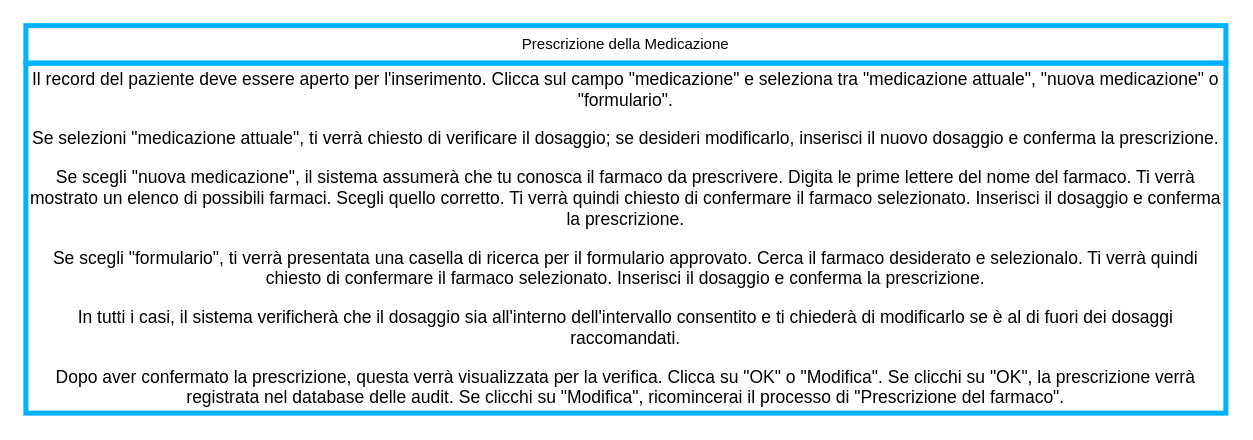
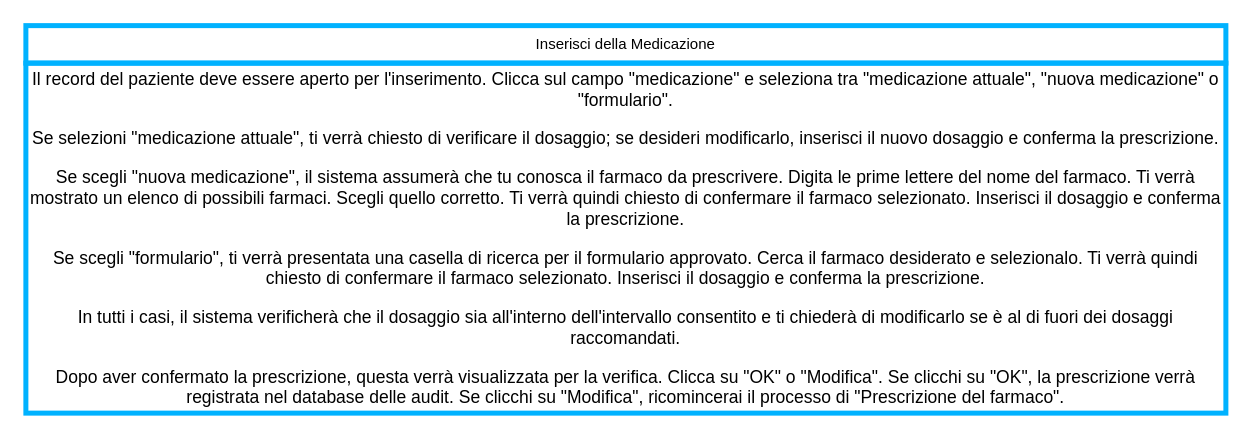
(626, 44) -> (626, 44)
